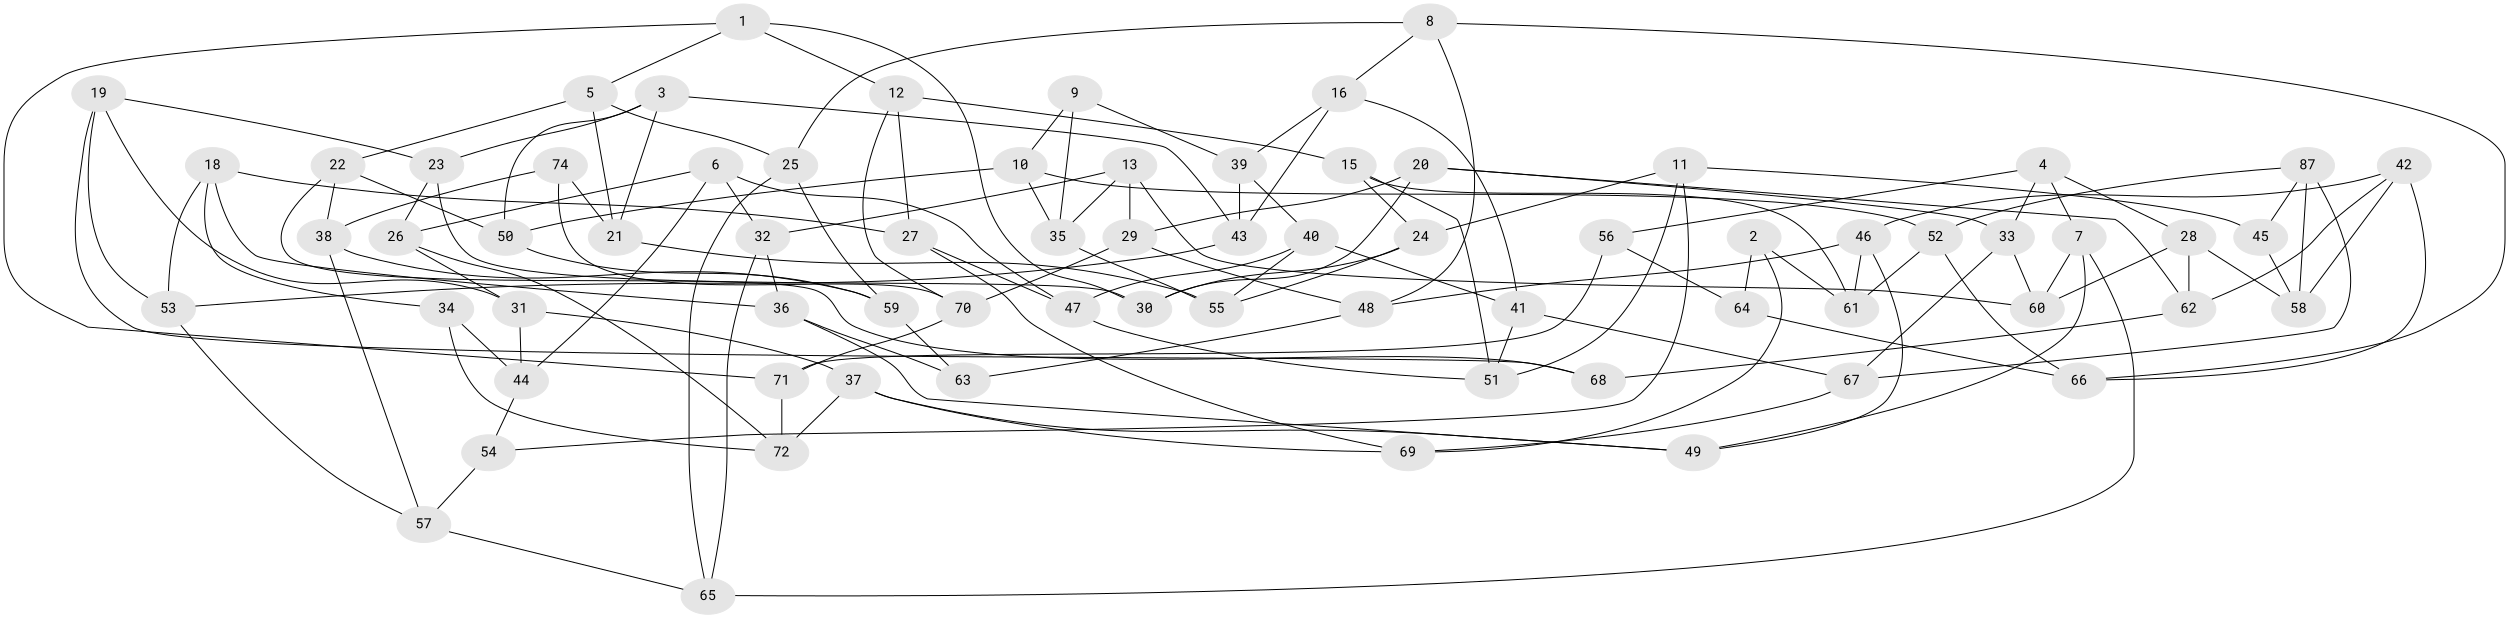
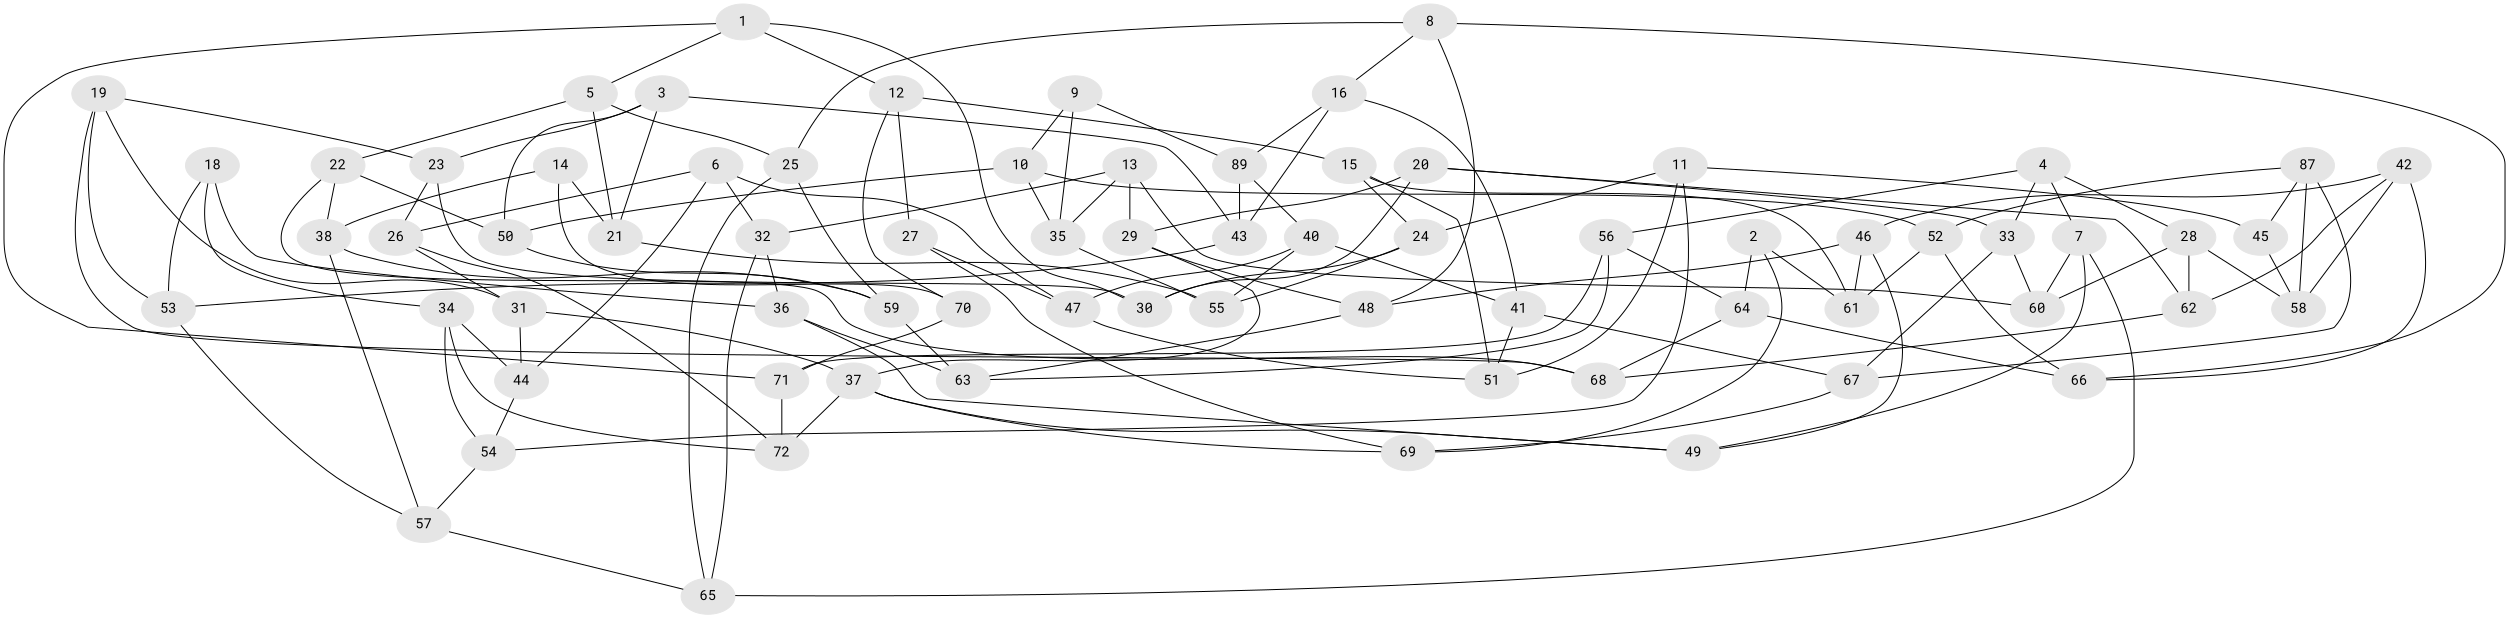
(560, 166) -> (560, 166)
(1240, 166) -> (1240, 166)
(577, 204) -> none
(1042, 277) -> (1221, 346)
none -> (1663, 349)
none -> (1279, 369)
none -> (449, 385)
